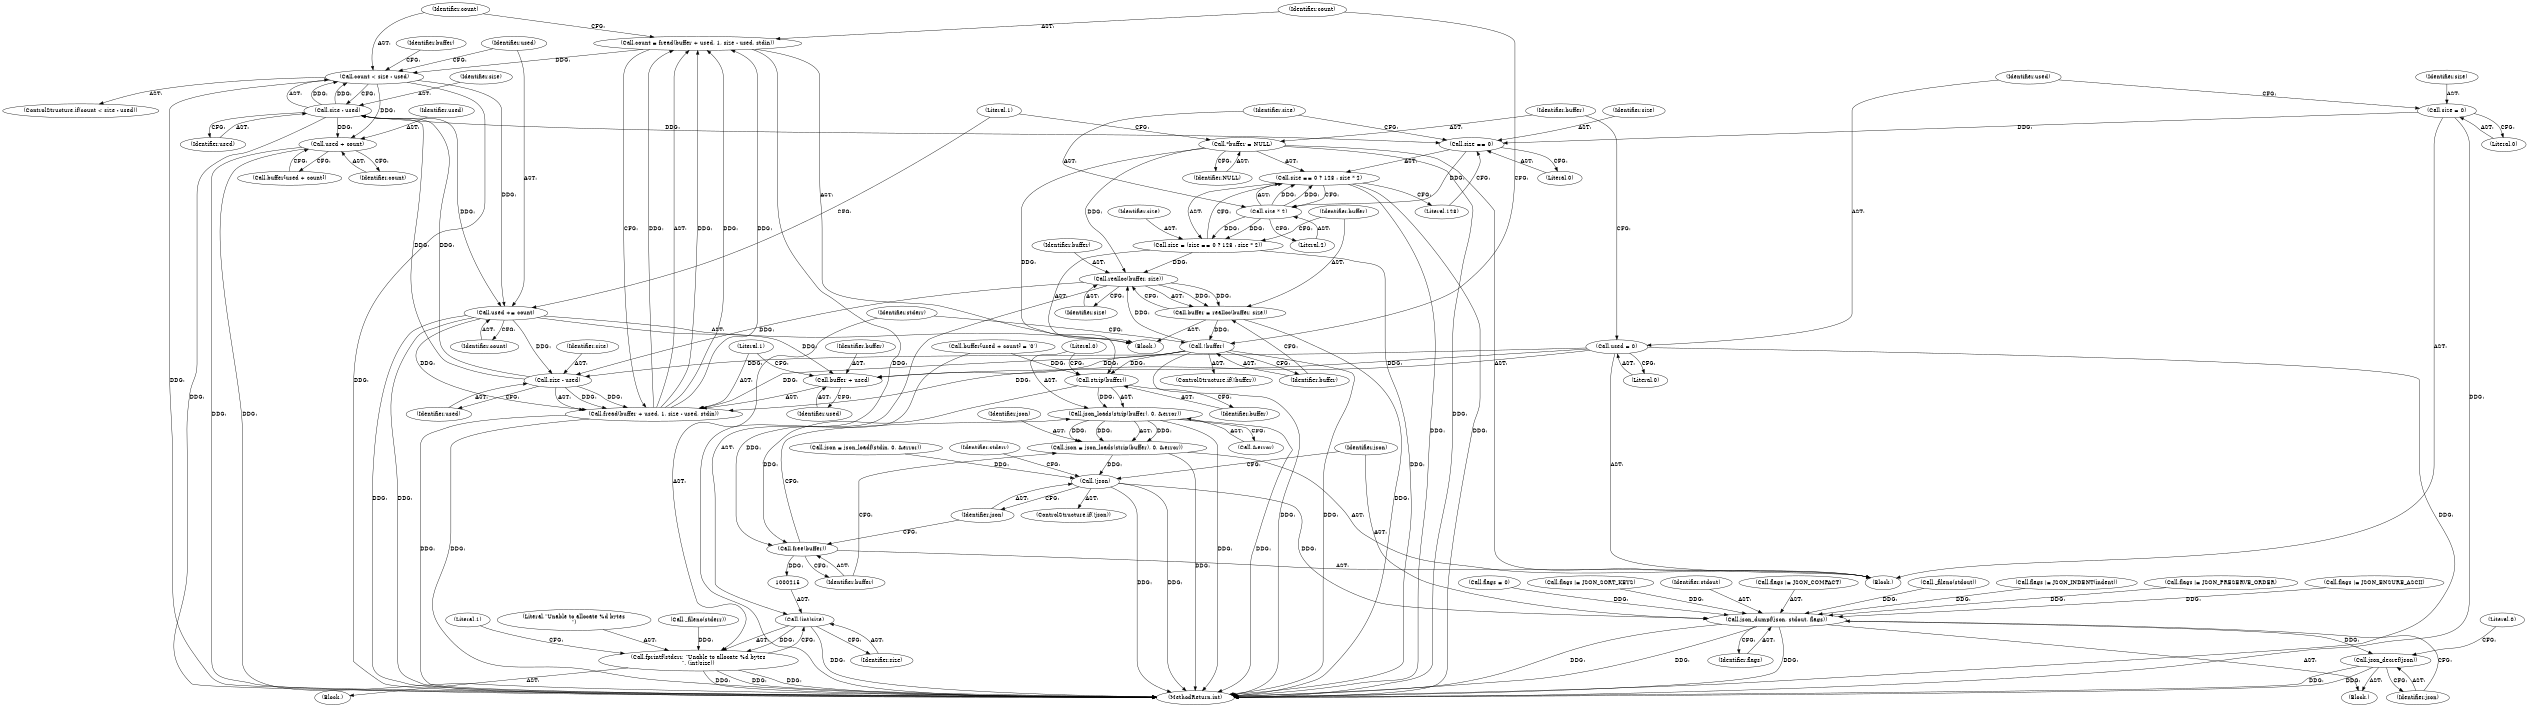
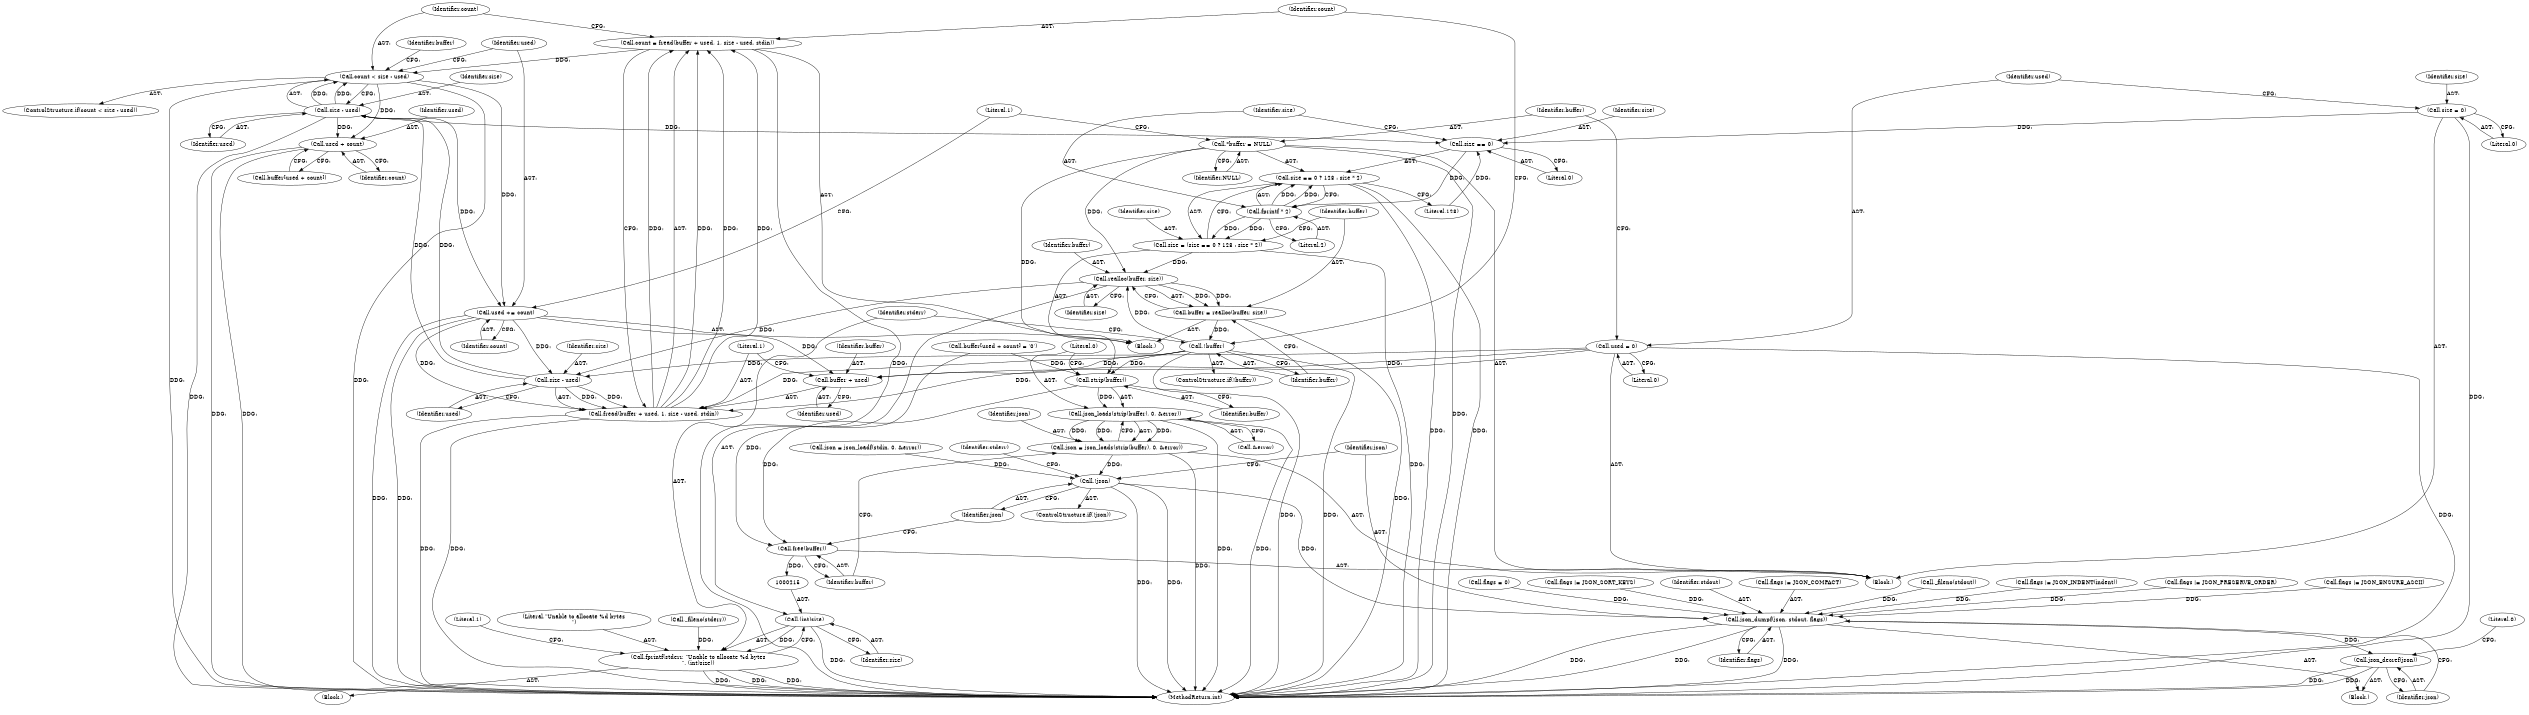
(1484, 178) -> (1484, 178)
(1269, 212) -> (1269, 212)
(911, 424) -> (1120, 433)
